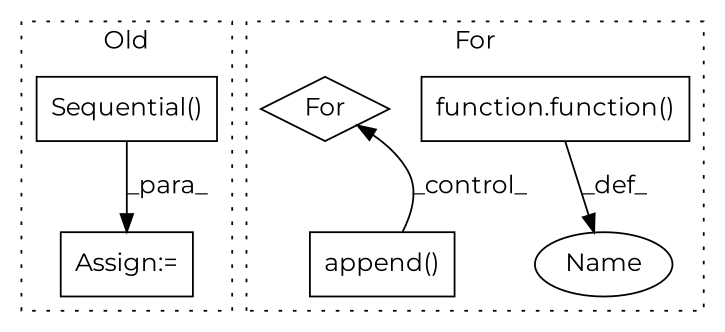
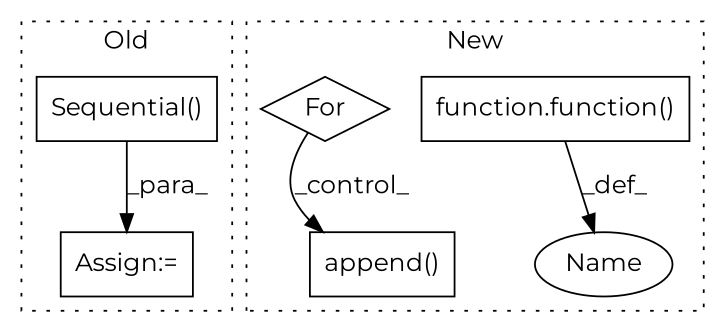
(475, 42) -> (475, 42)
(410, 177) -> (291, 177)
